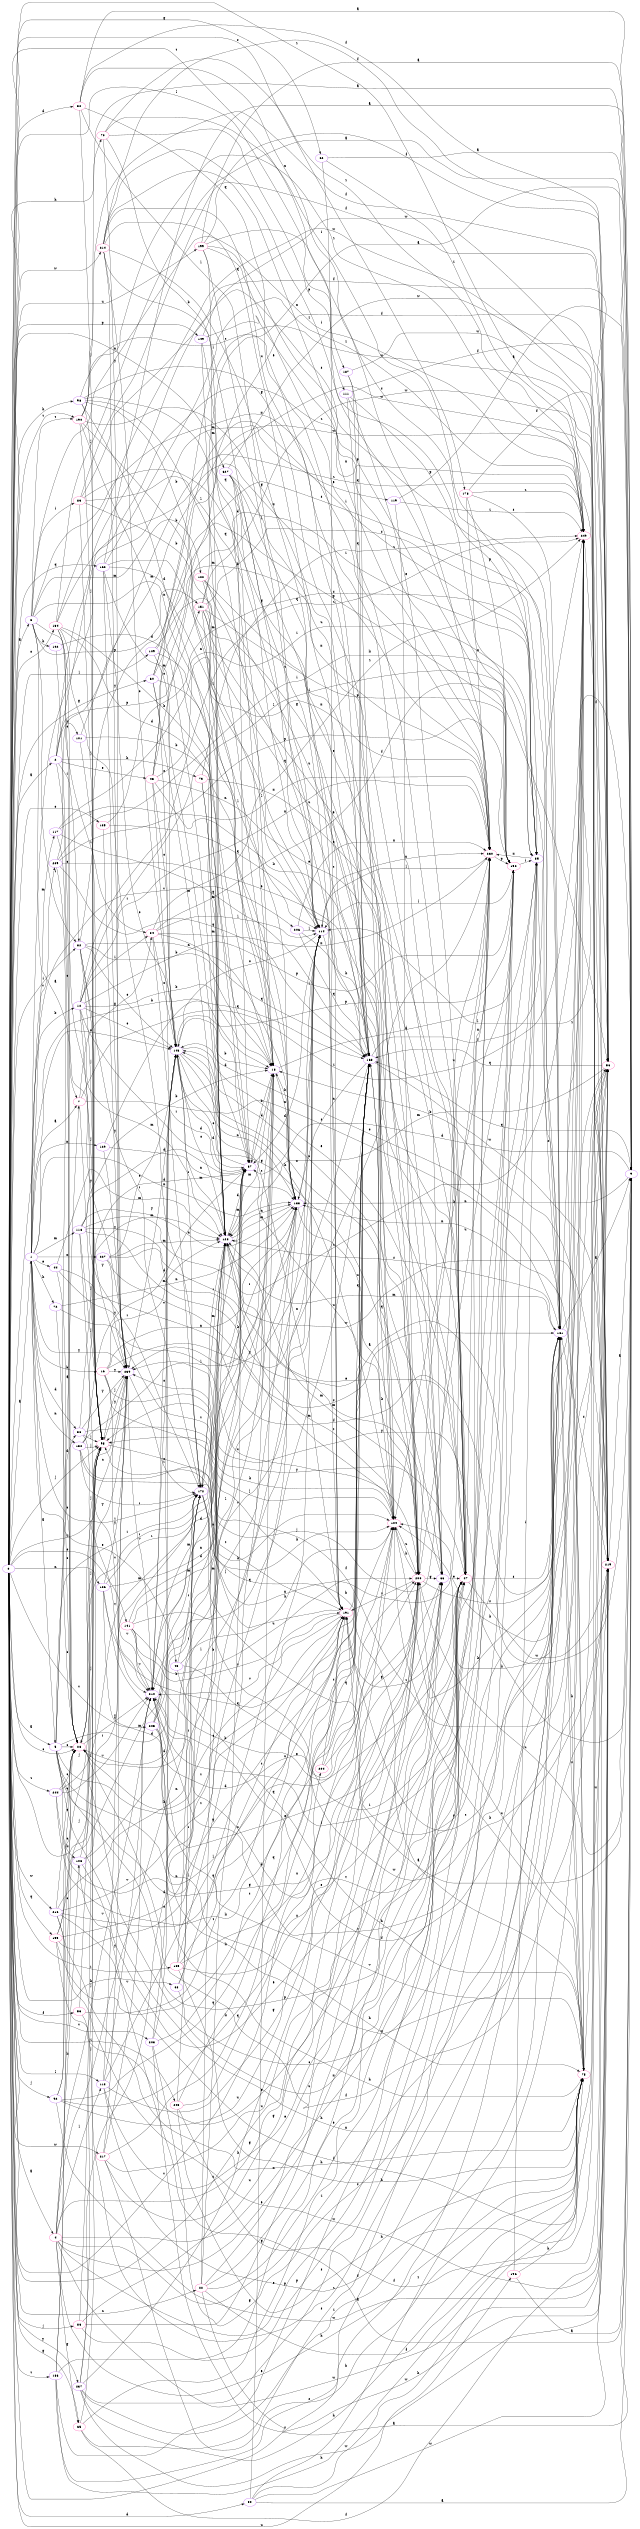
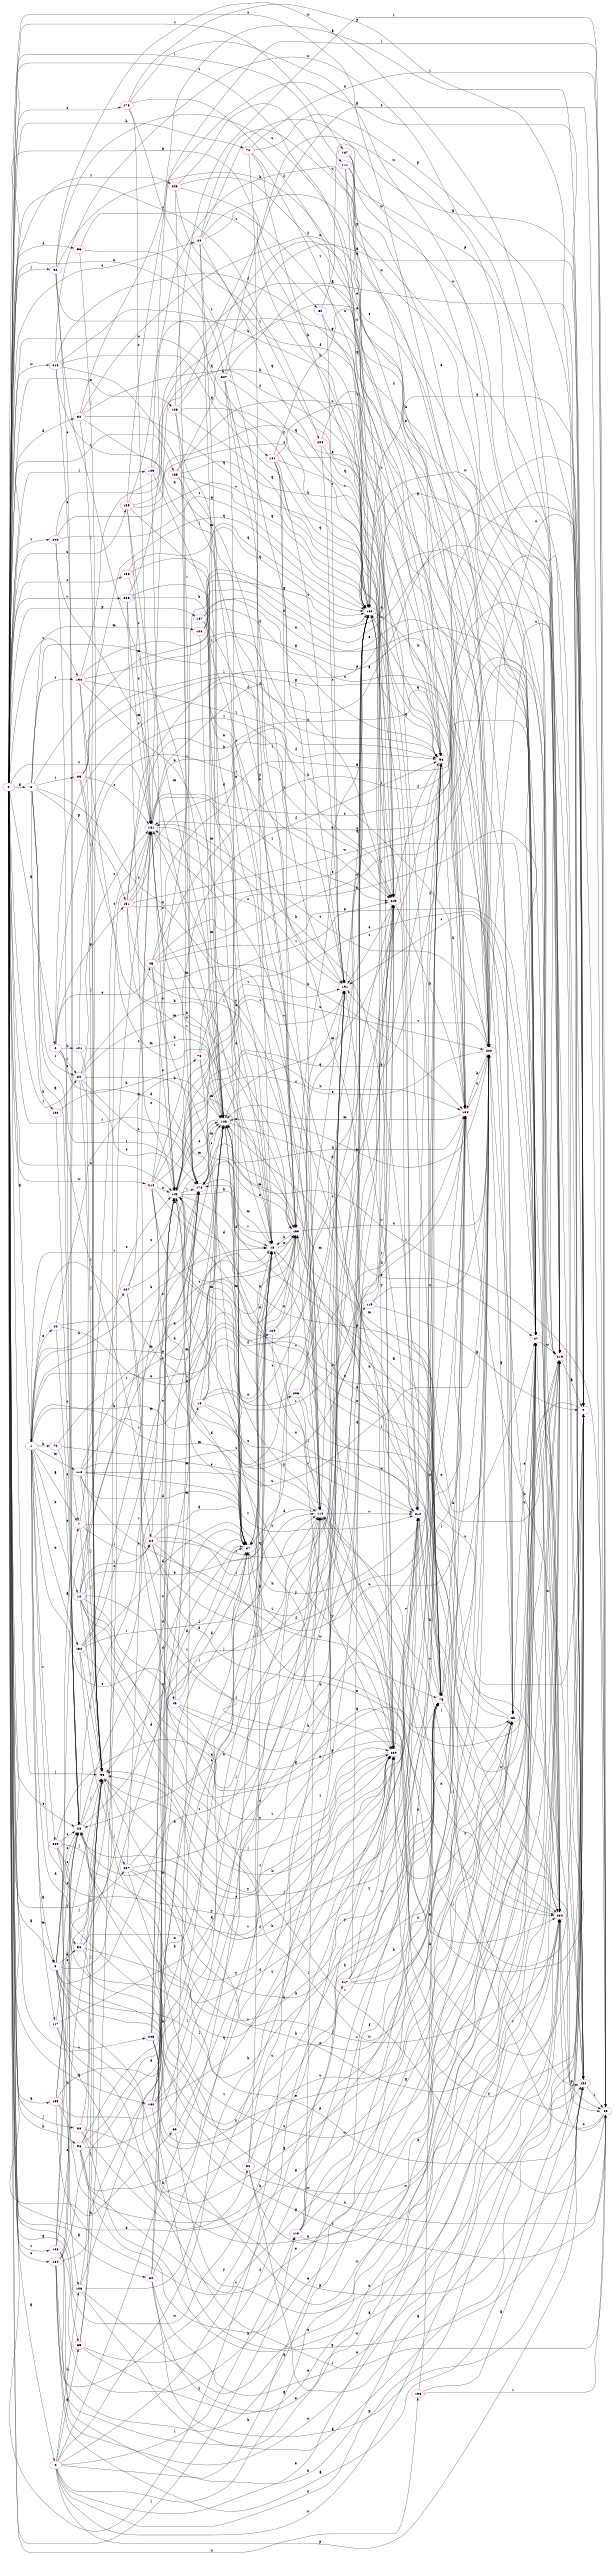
(201, 339) -> (200, 619)
(205, 1528) -> (217, 1629)
(89, 2103) -> (108, 1813)
